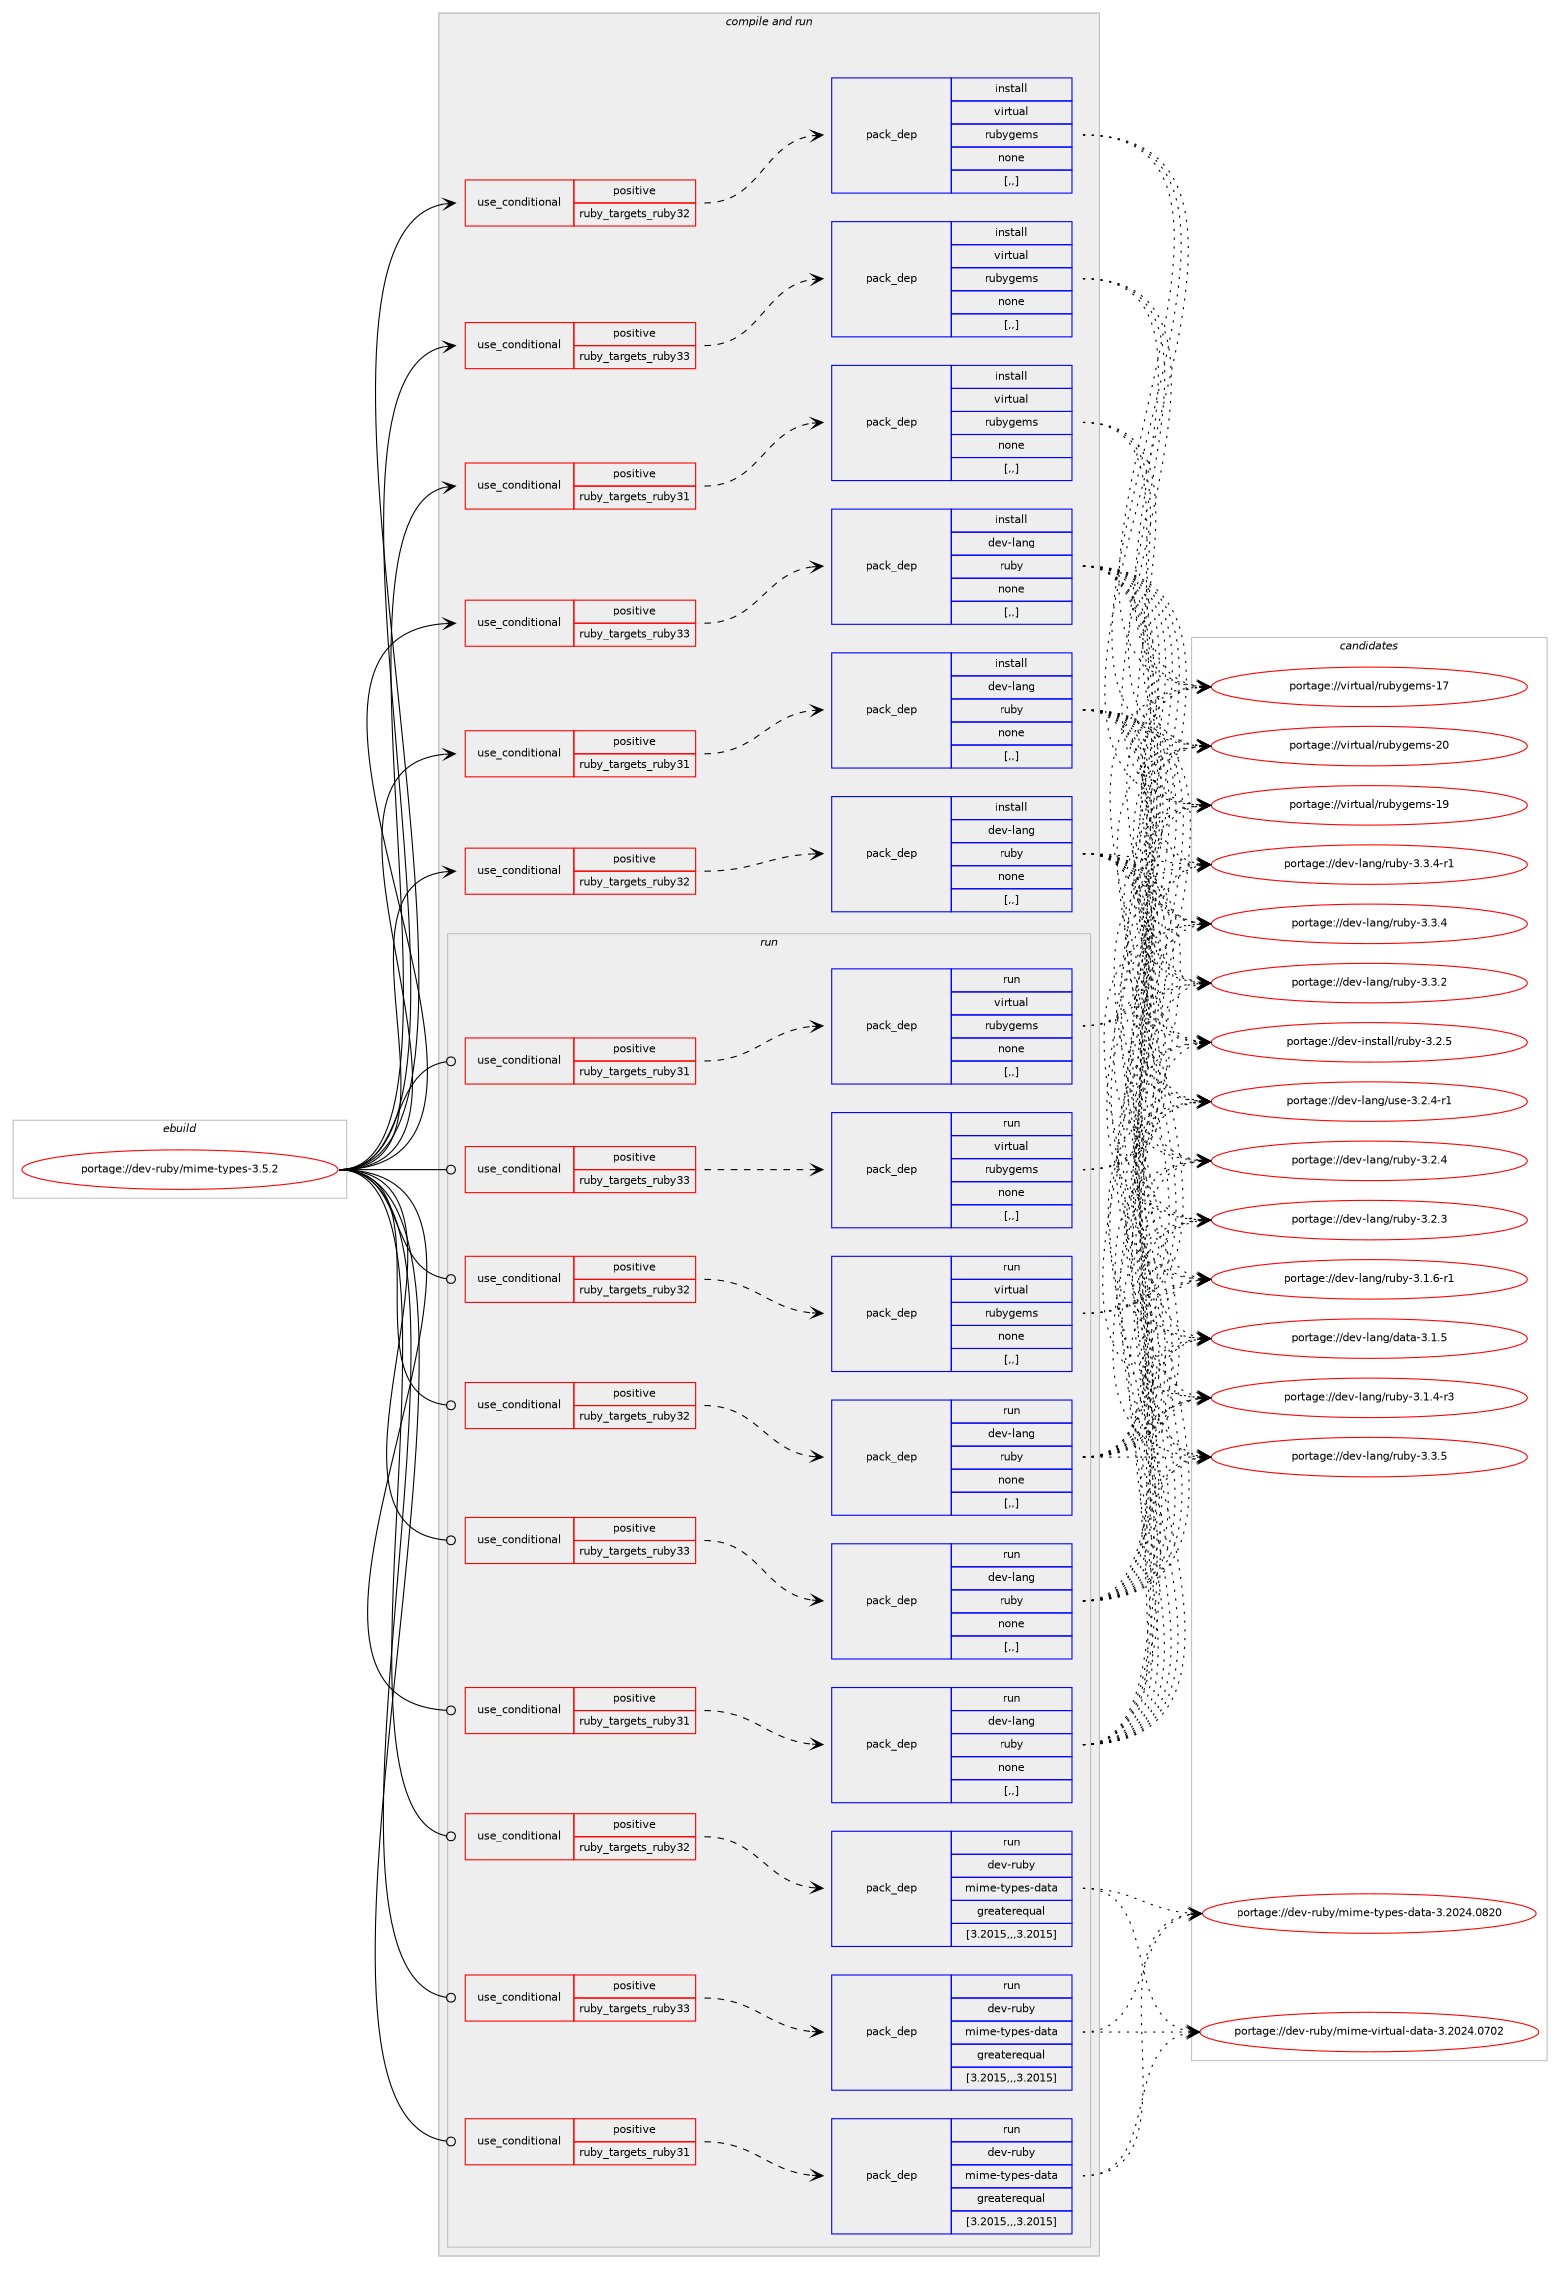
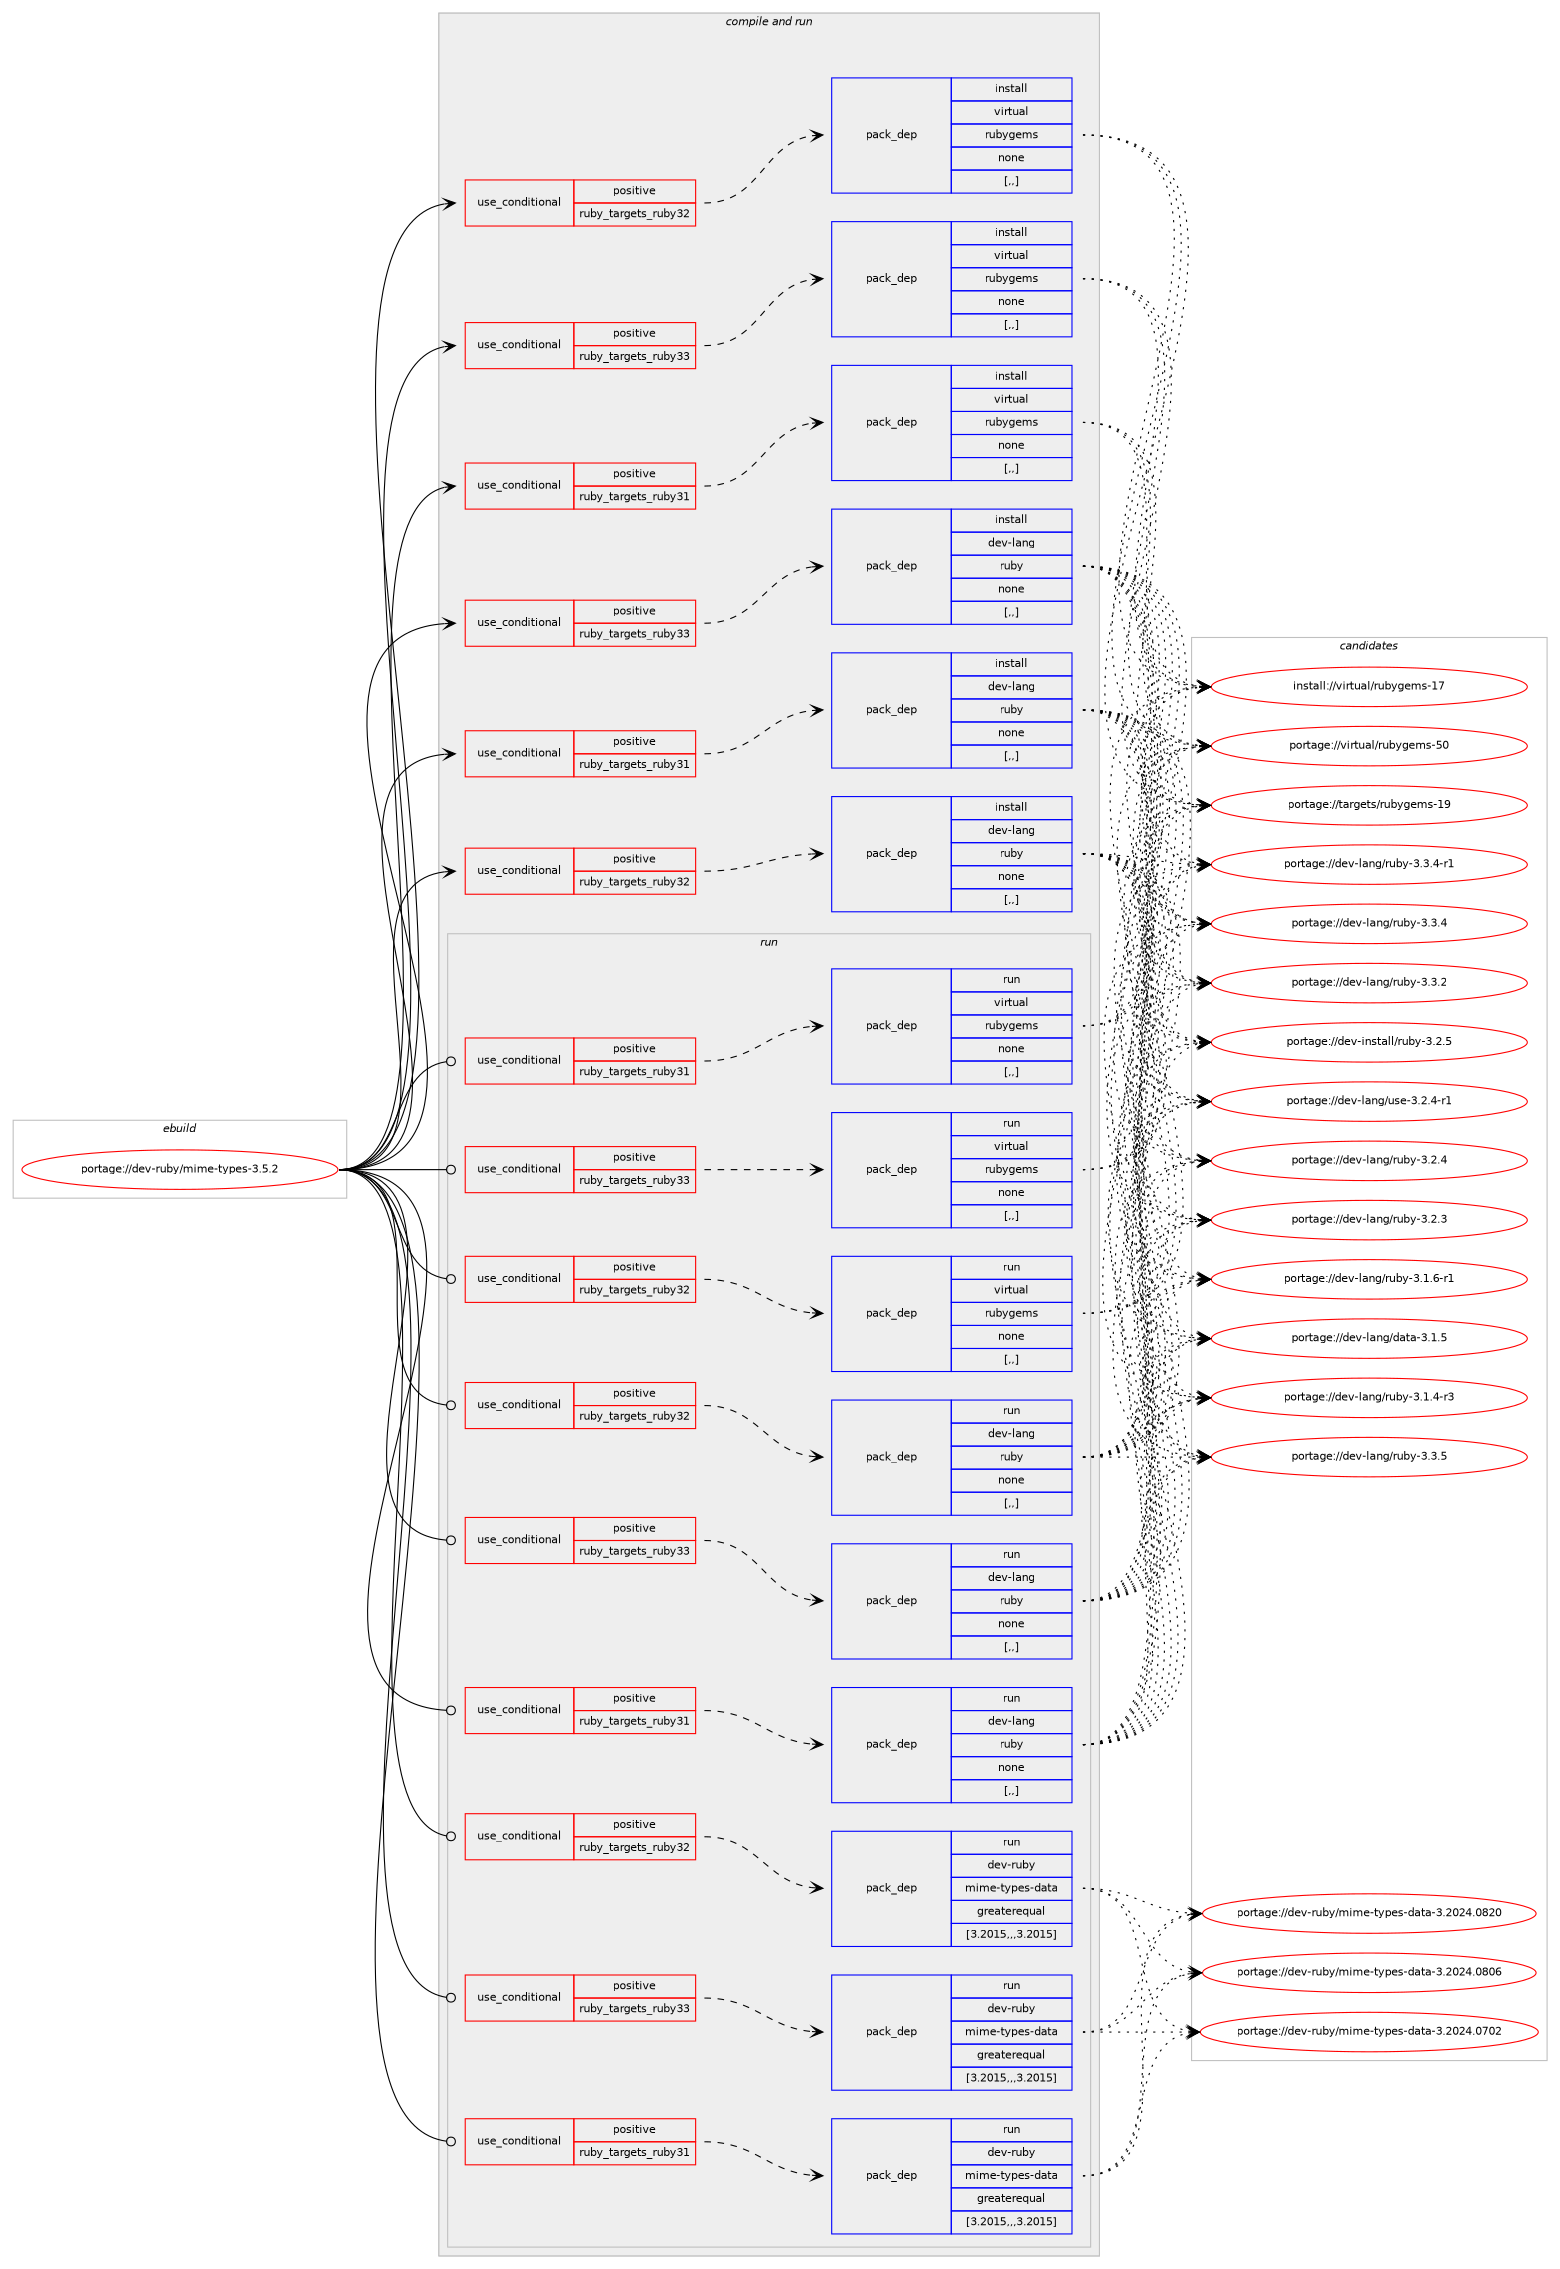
(1369, 687) -> (1369, 687)
(1369, 746) -> (1369, 746)
(1369, 805) -> (1369, 805)
none -> (1369, 1973)
(1369, 2032) -> (1369, 2032)
